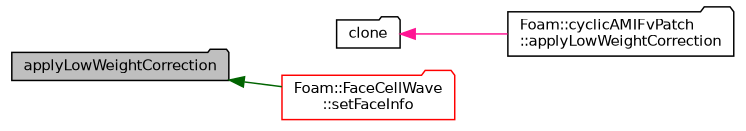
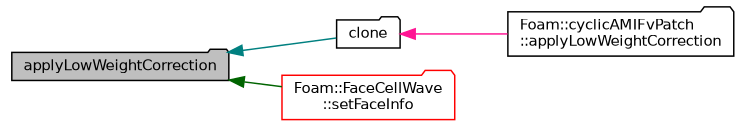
none -> (289, 44)
